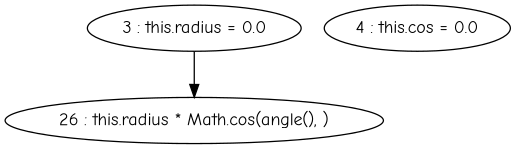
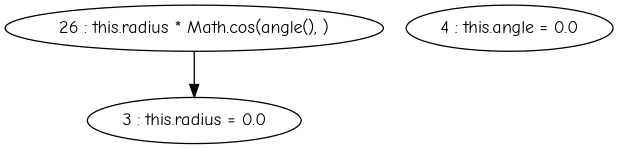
(417, 28) -> (510, 28)
(194, 68) -> (194, 68)
